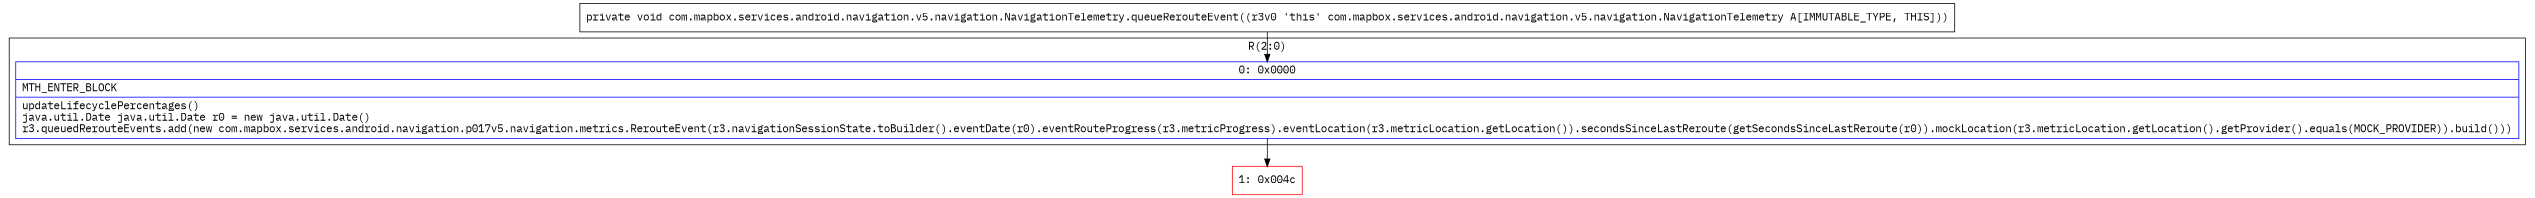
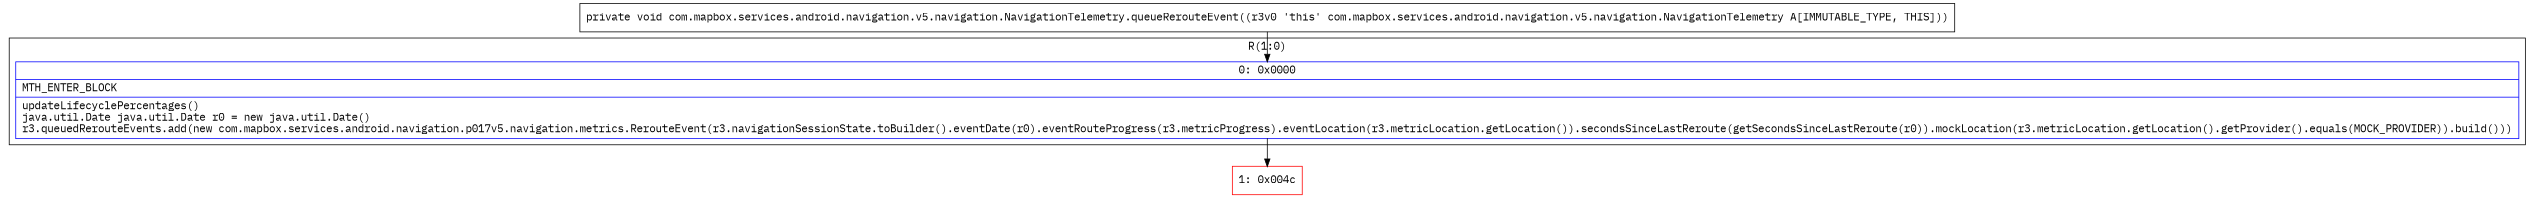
(1267, 47) -> (1267, 47)
